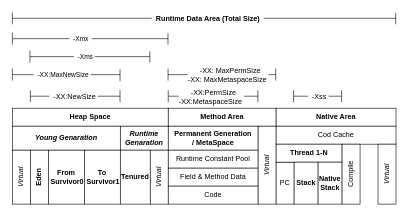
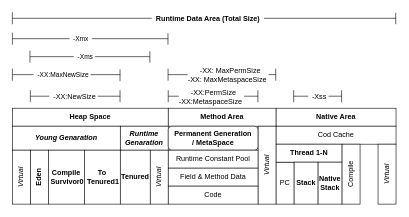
(213, 138) -> (213, 138)
(66, 177) -> (66, 177)
(102, 177) -> (102, 177)
